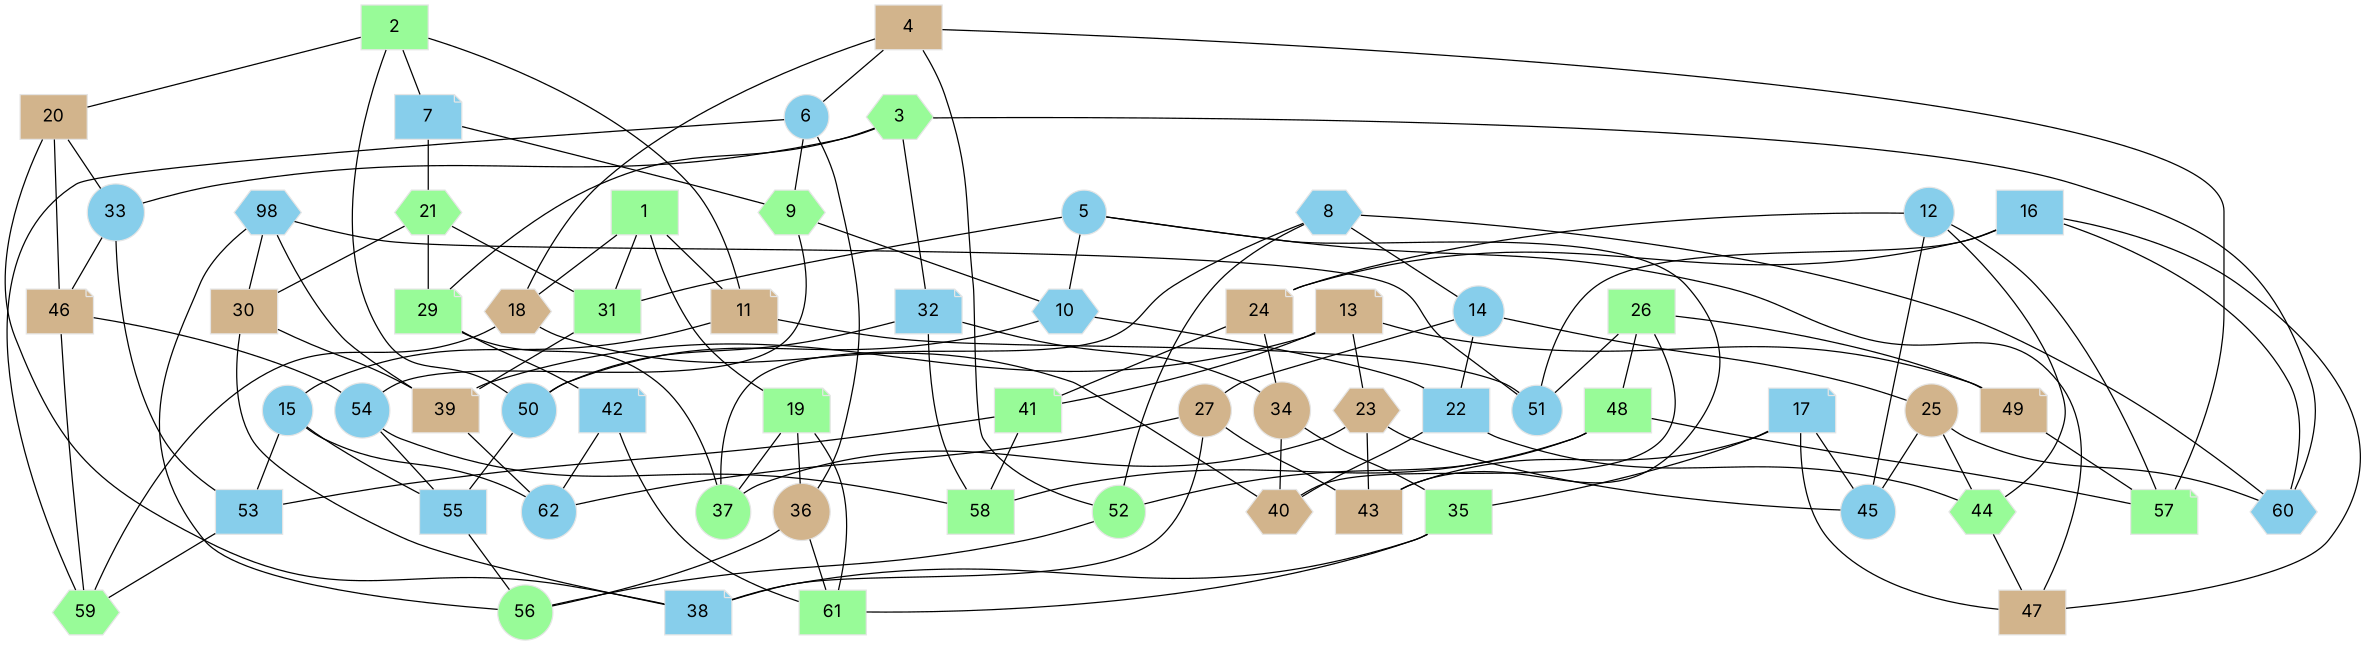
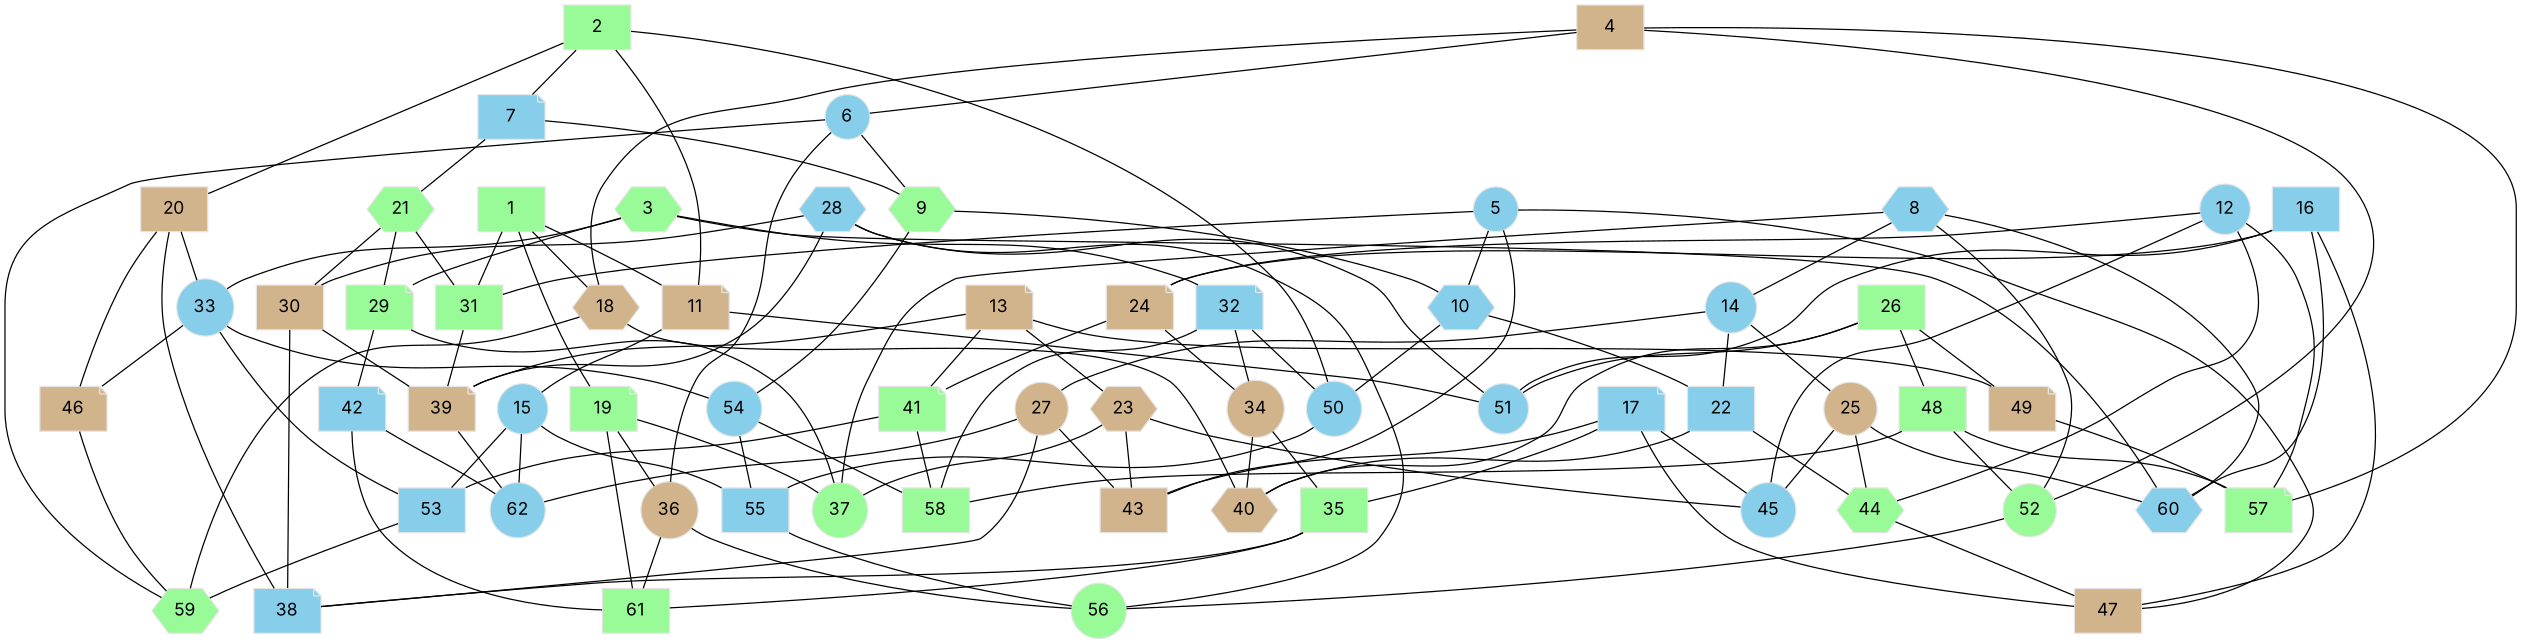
(268, 212) -> (833, 209)
(220, 345) -> (466, 367)
